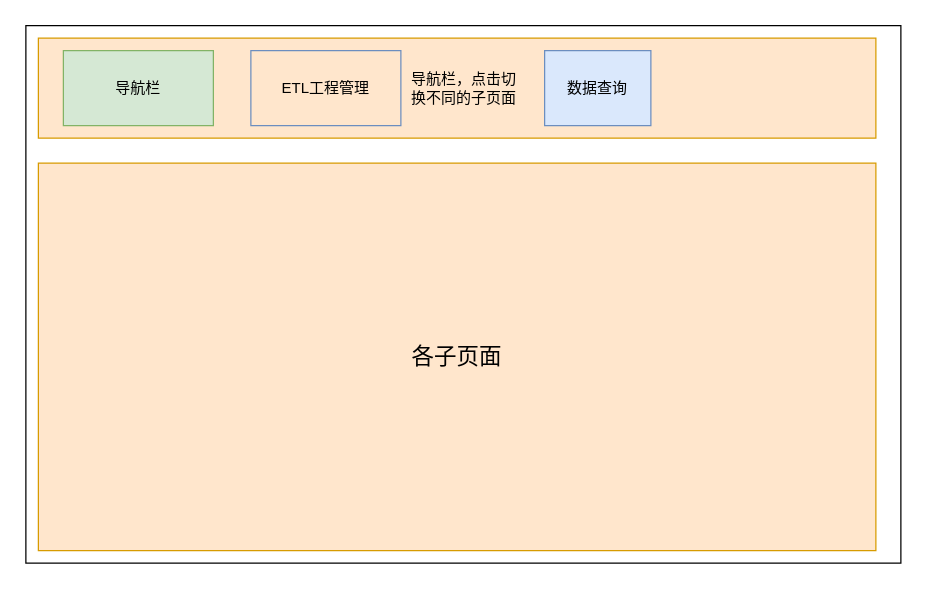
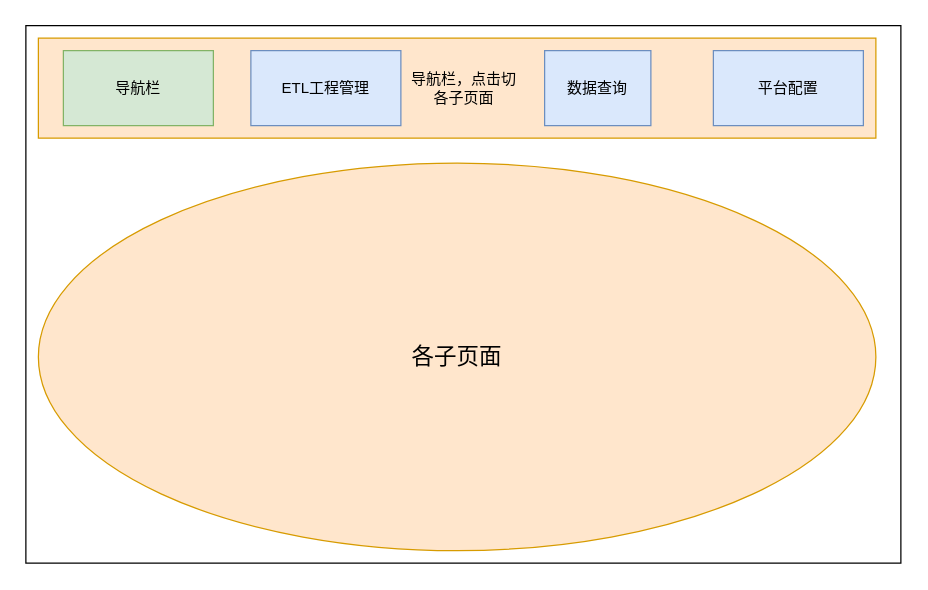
(326, 88) -> (326, 88)
(464, 88) -> (464, 88)
none -> (788, 88)
(457, 357) -> (457, 357)
